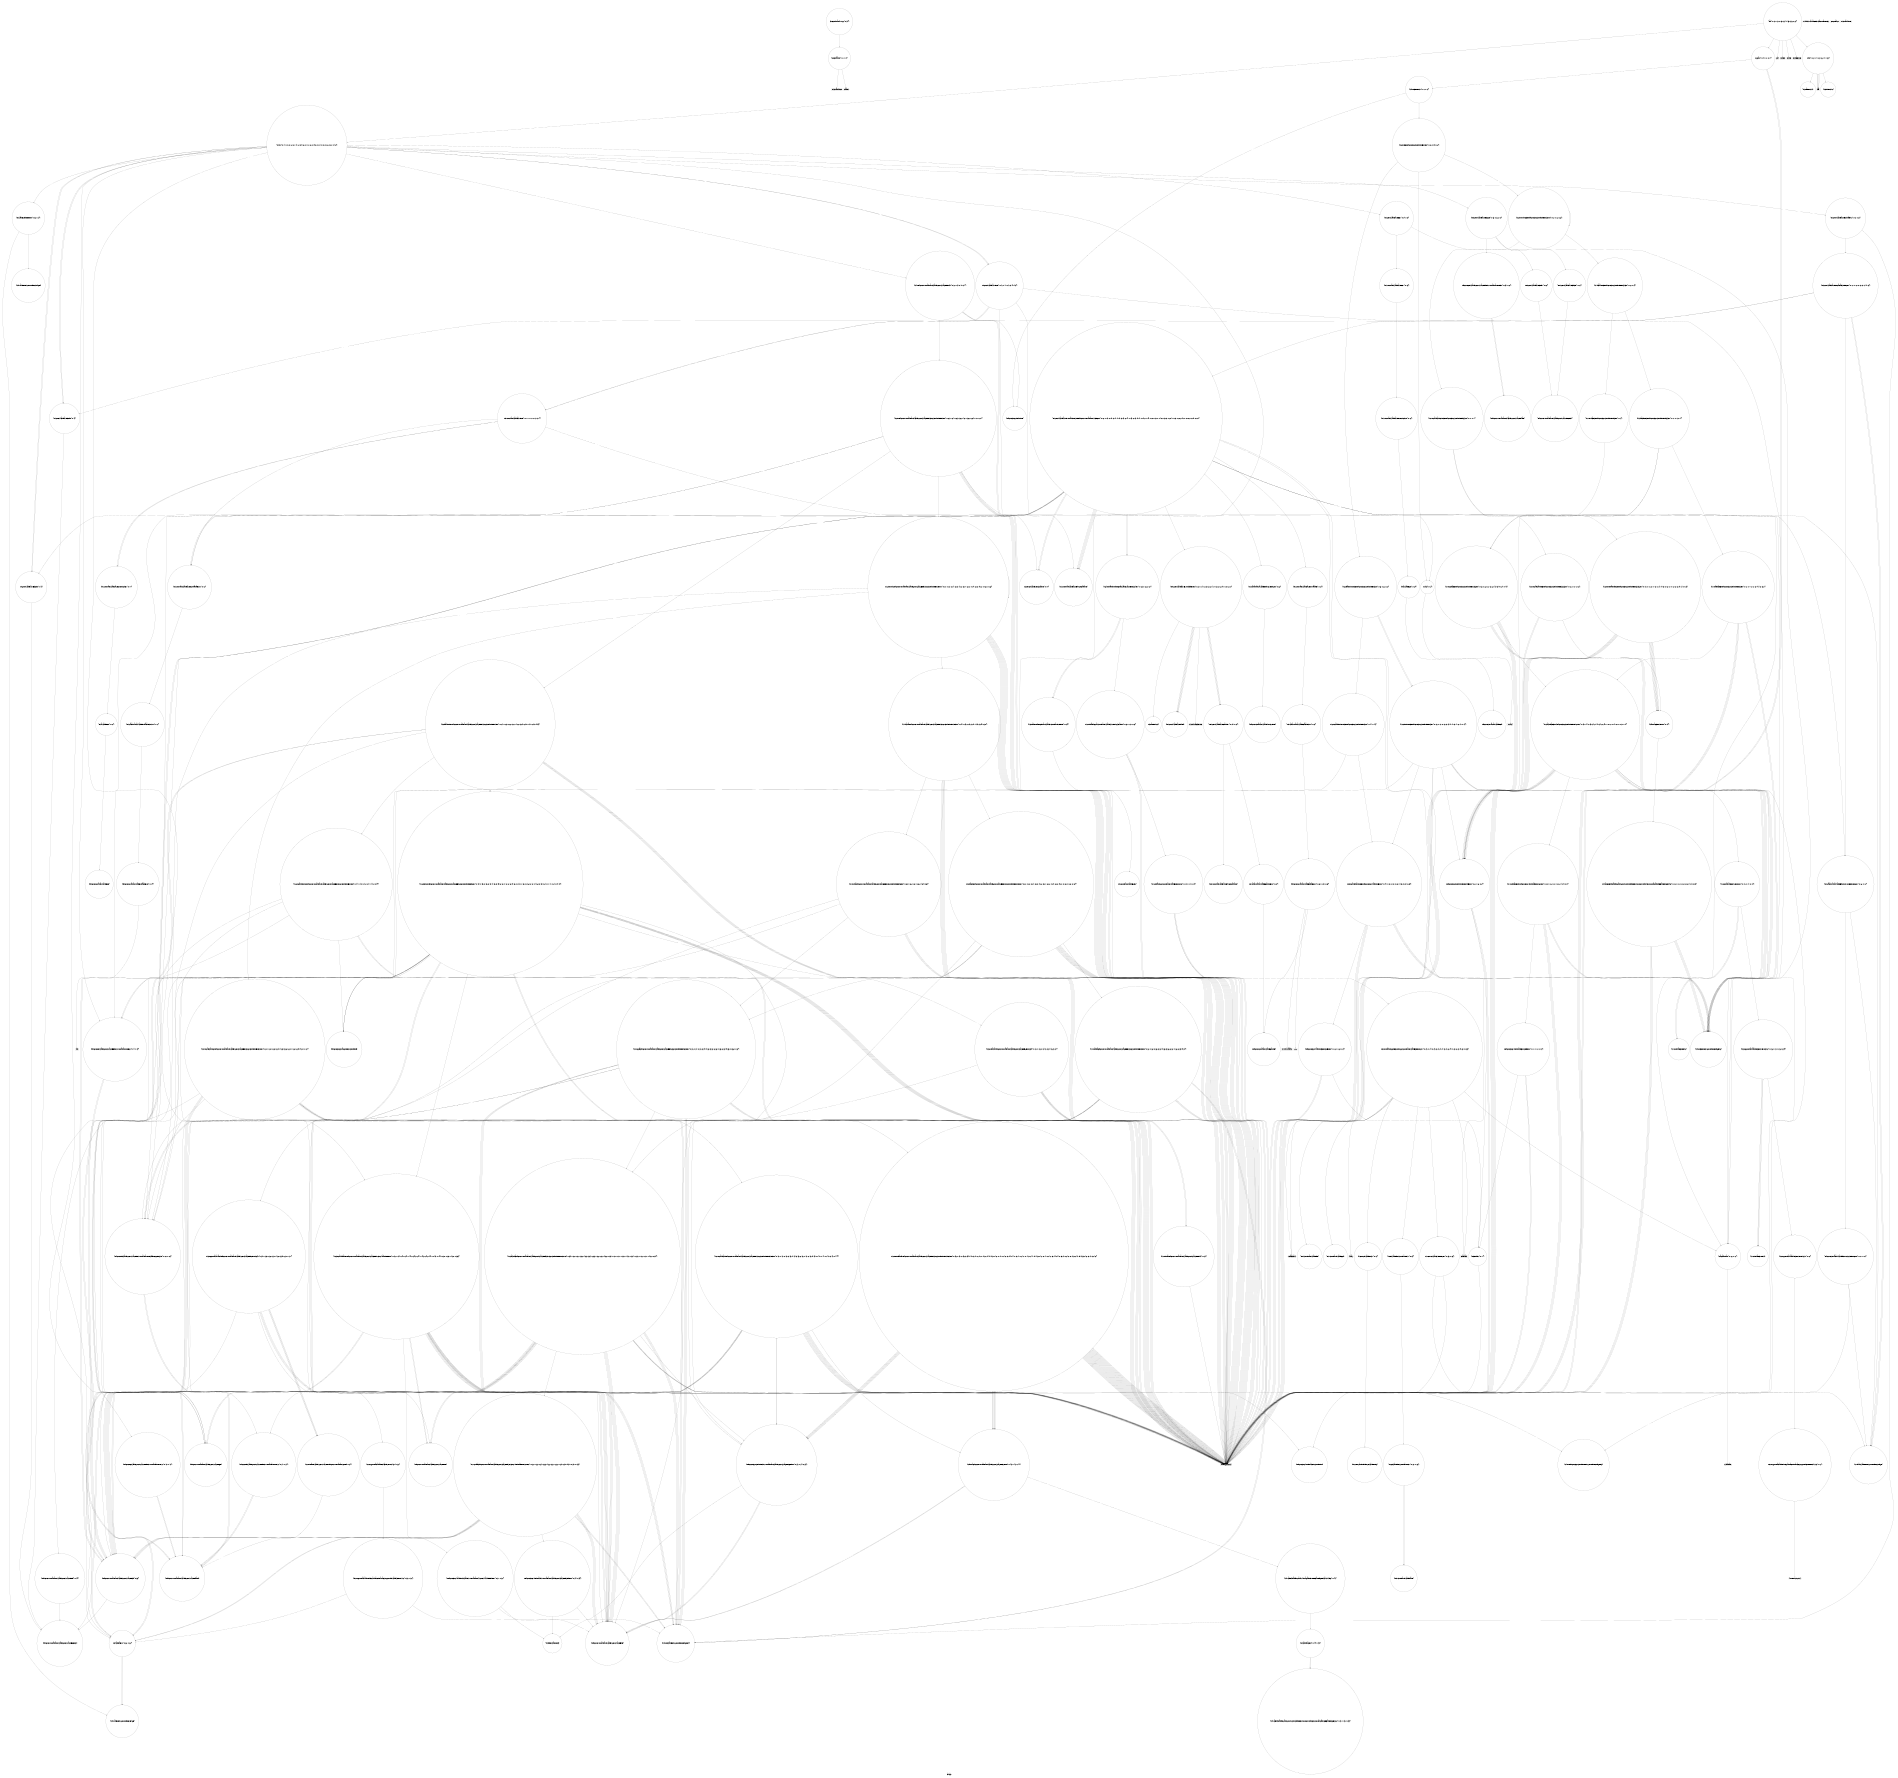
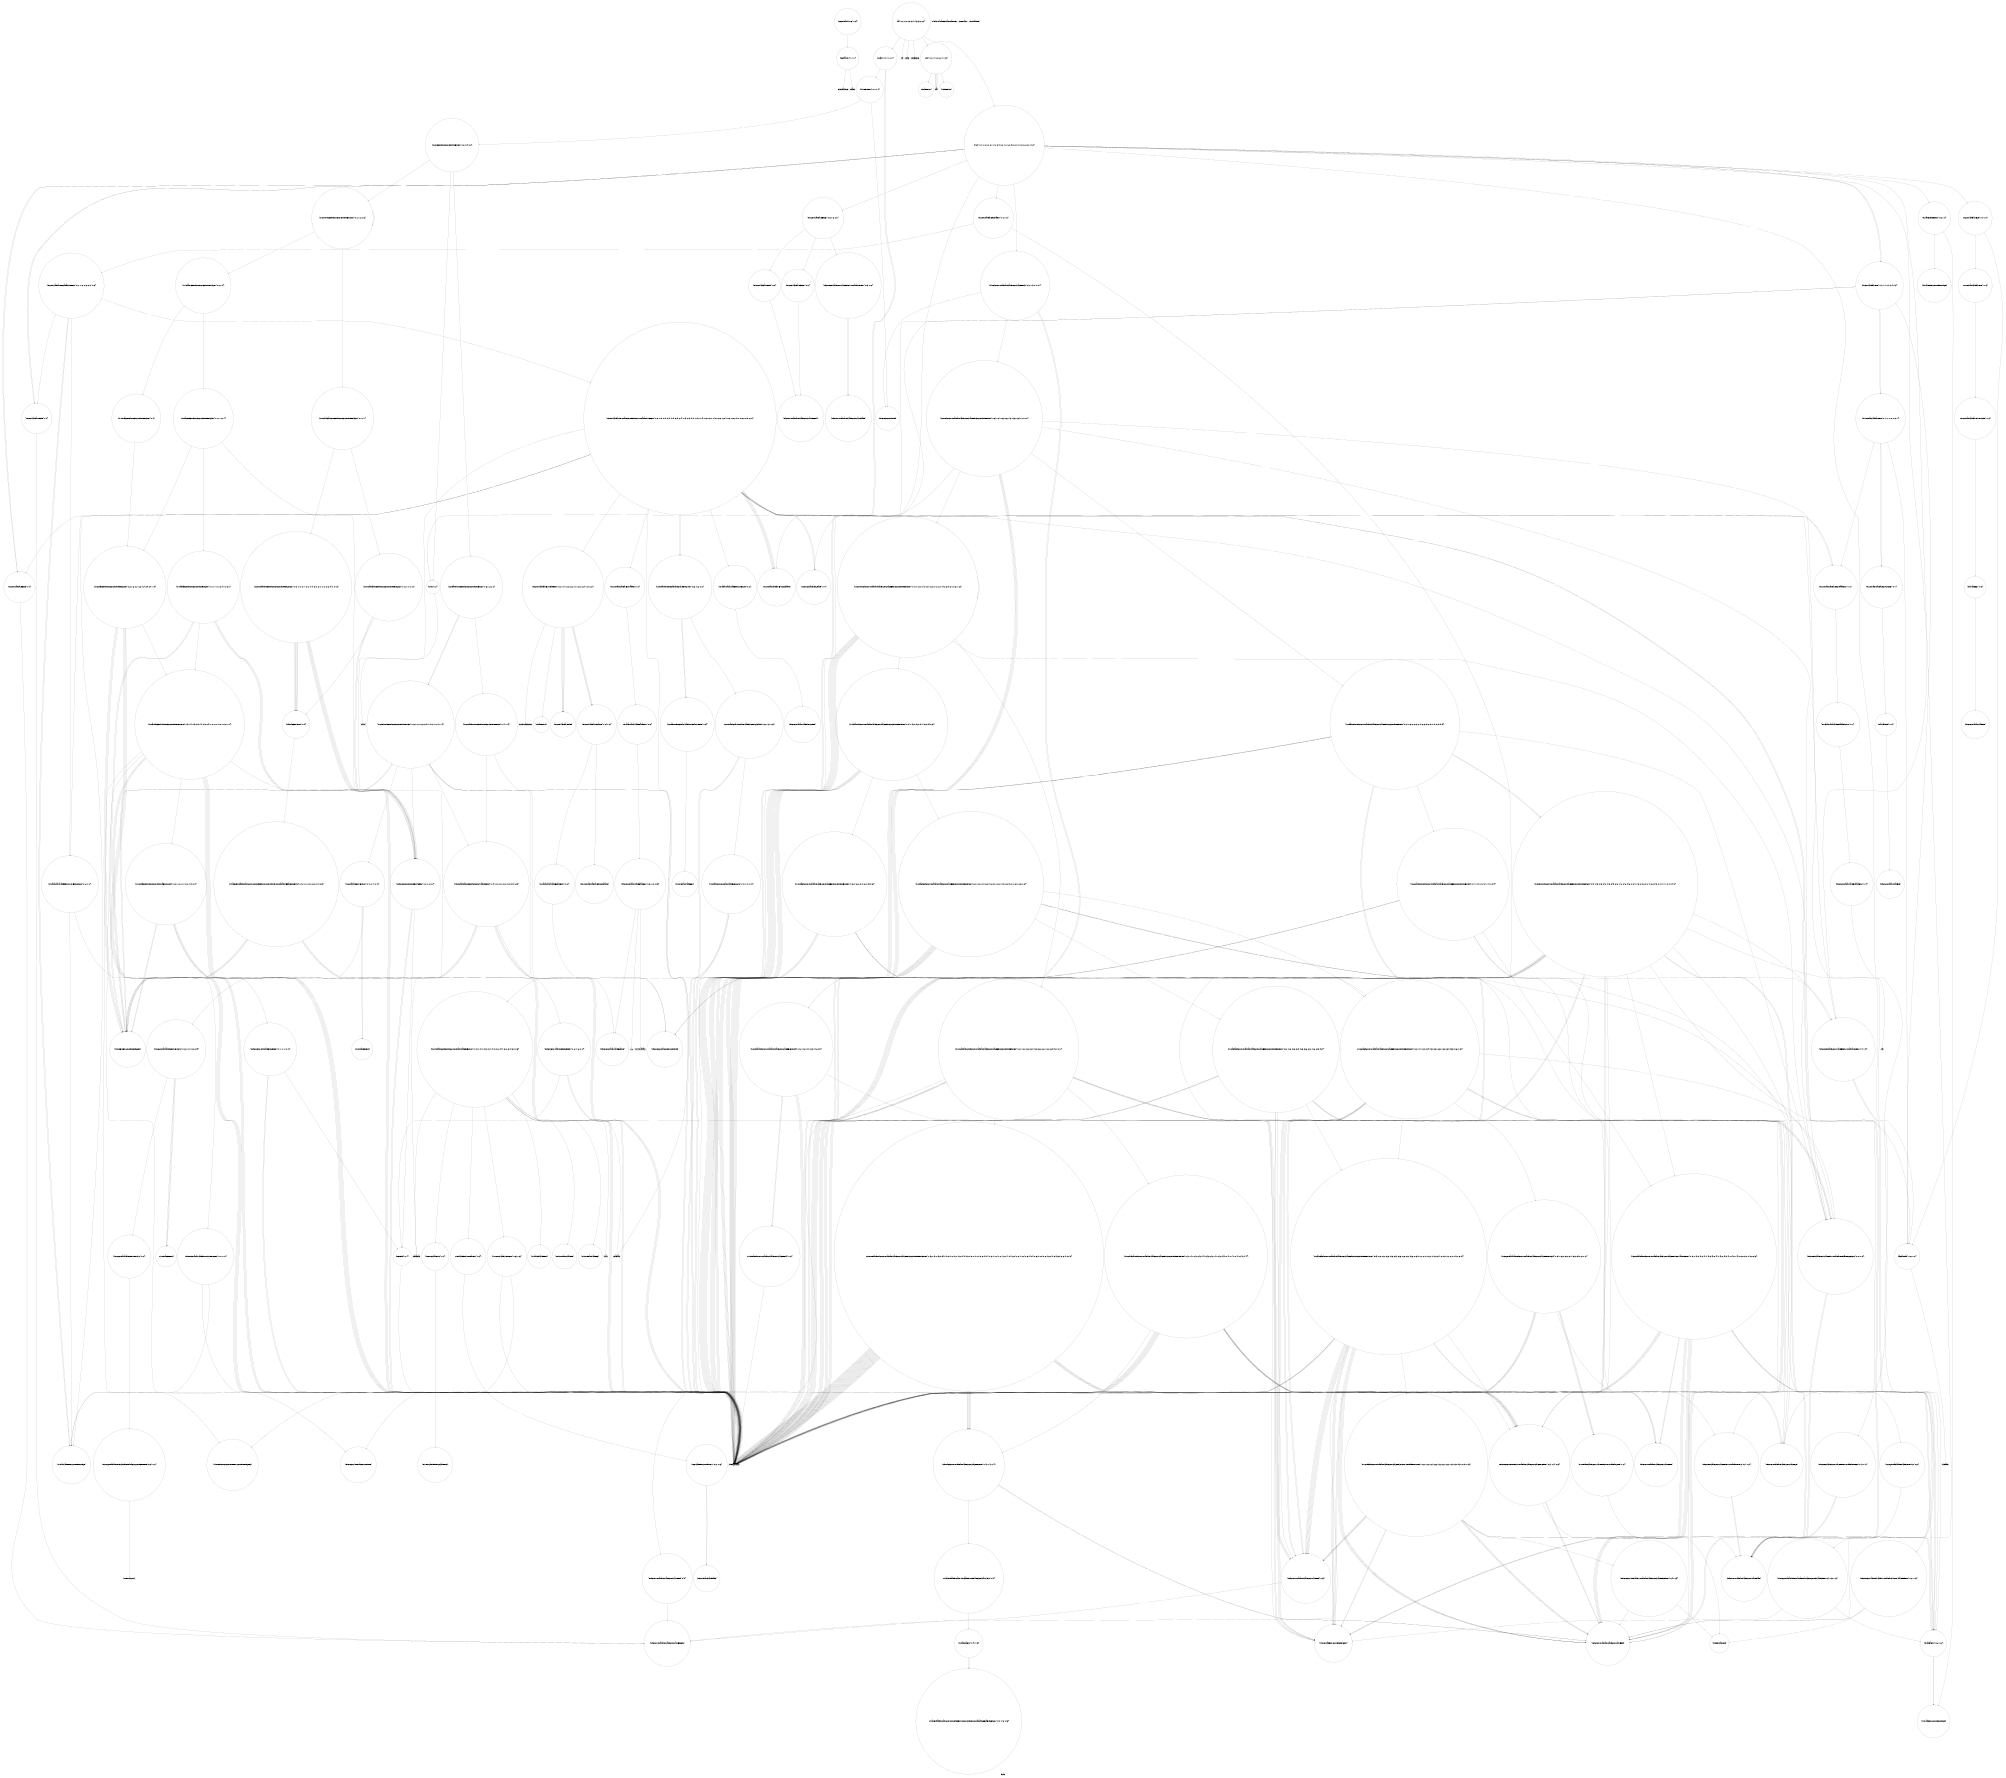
(1783, 58) -> none
none -> (539, 1257)
